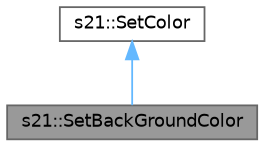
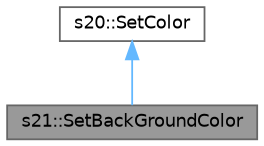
(132, 24) -> (132, 24)
